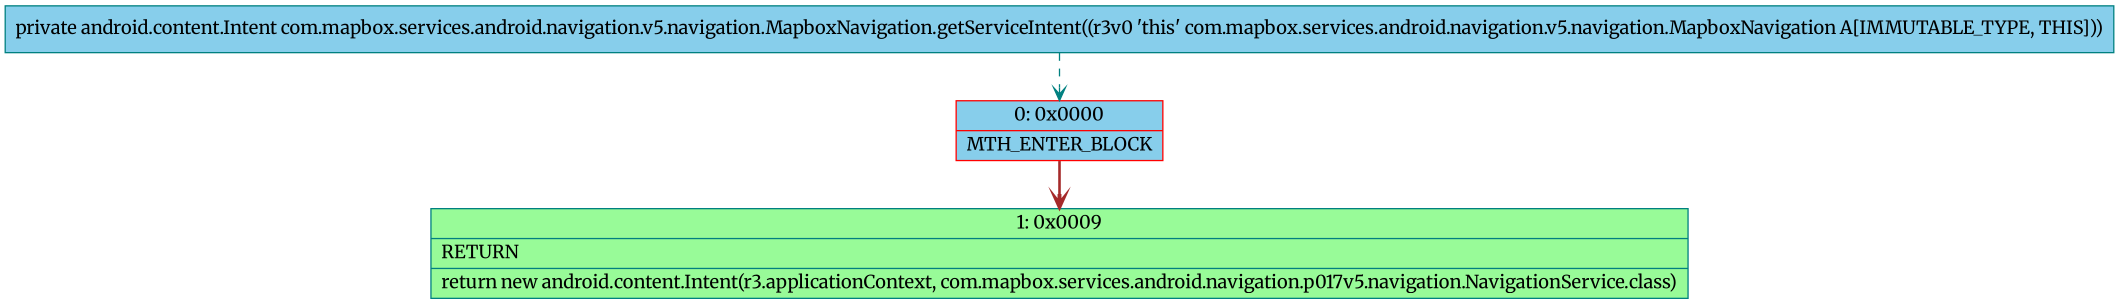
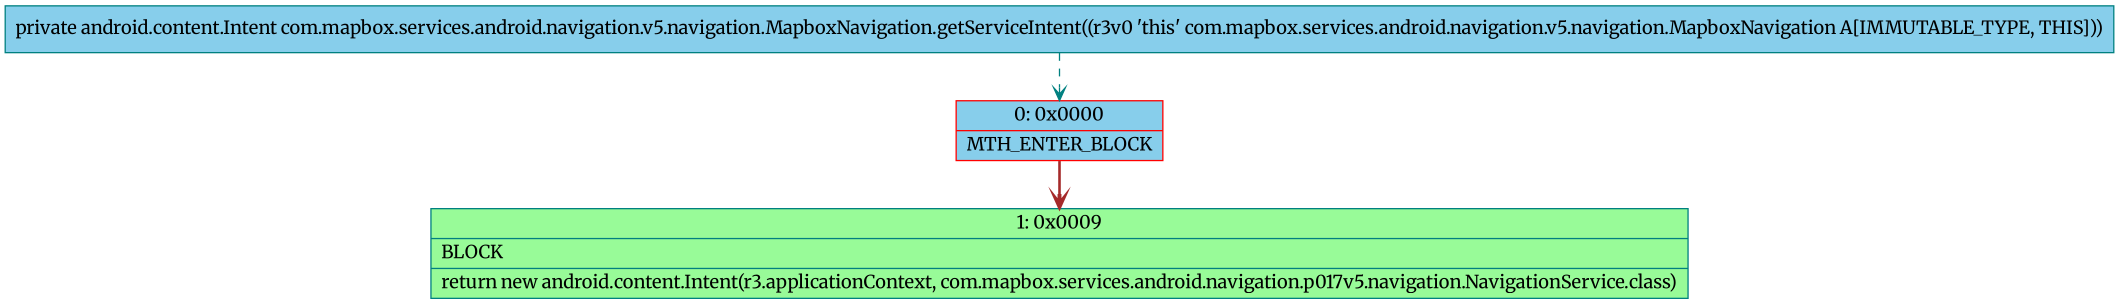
(480, 253) -> (473, 253)
